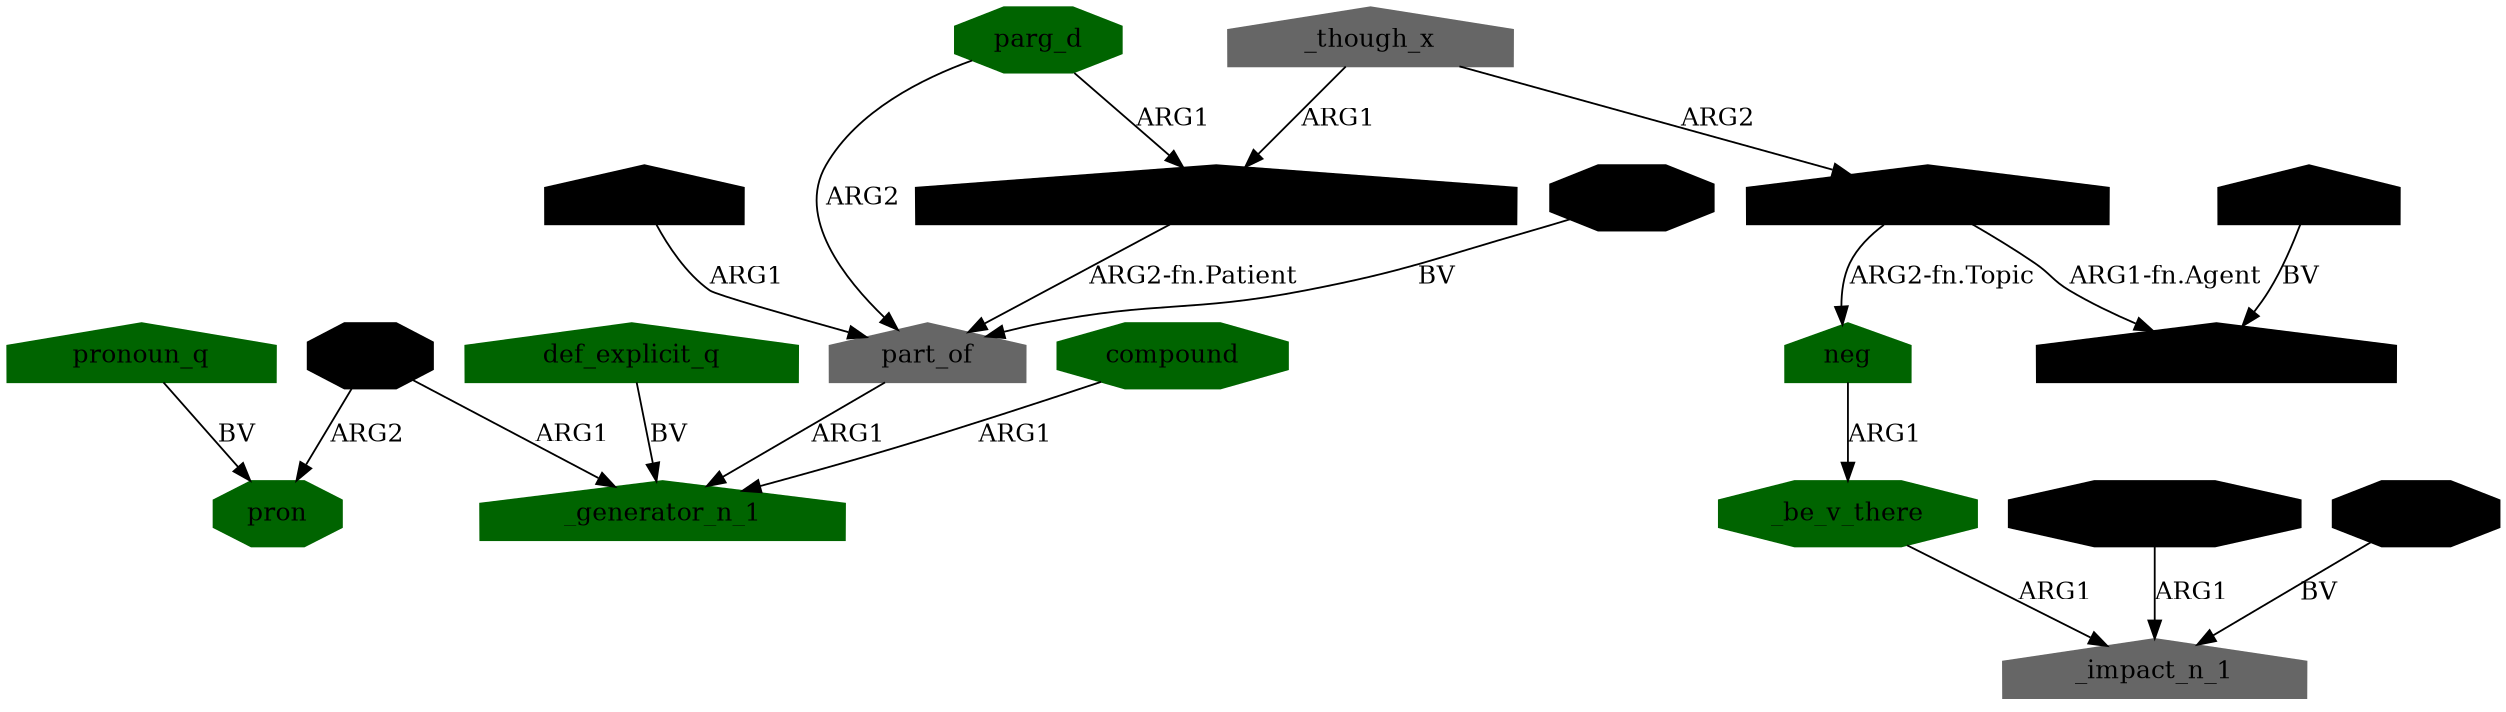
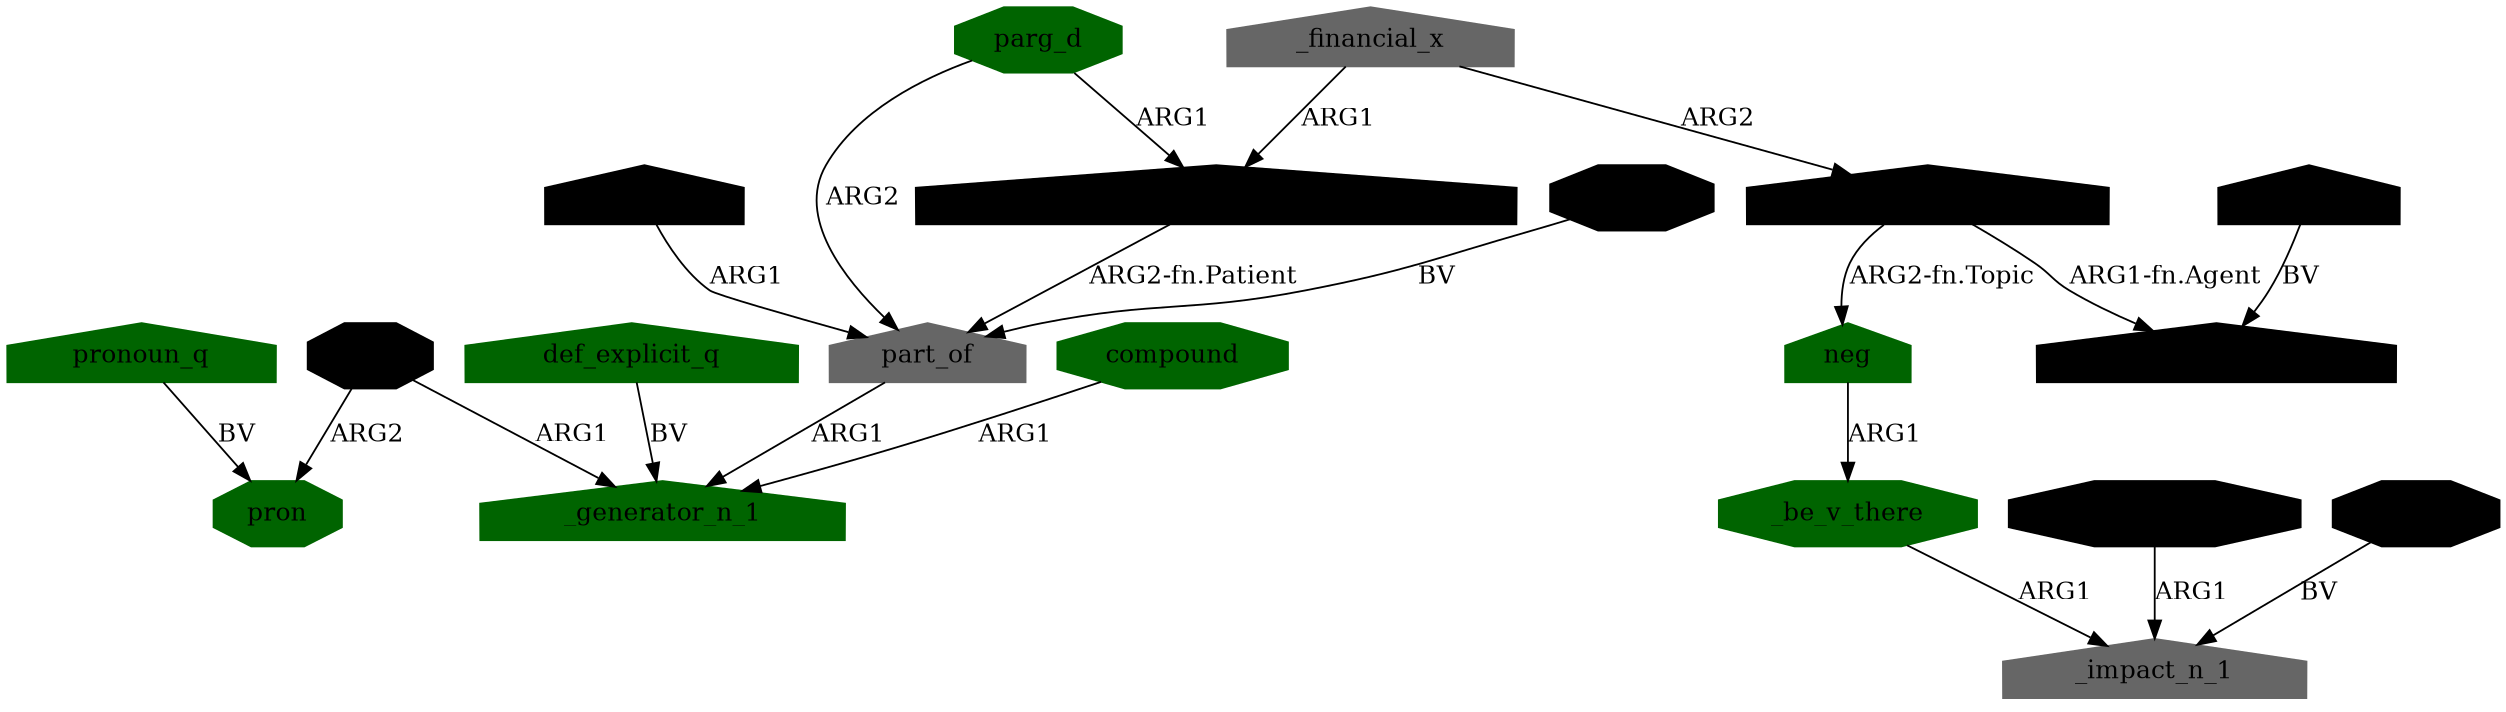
(1371, 40) -> (1371, 40)
